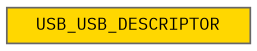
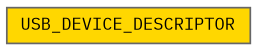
(129, 26) -> (129, 26)
